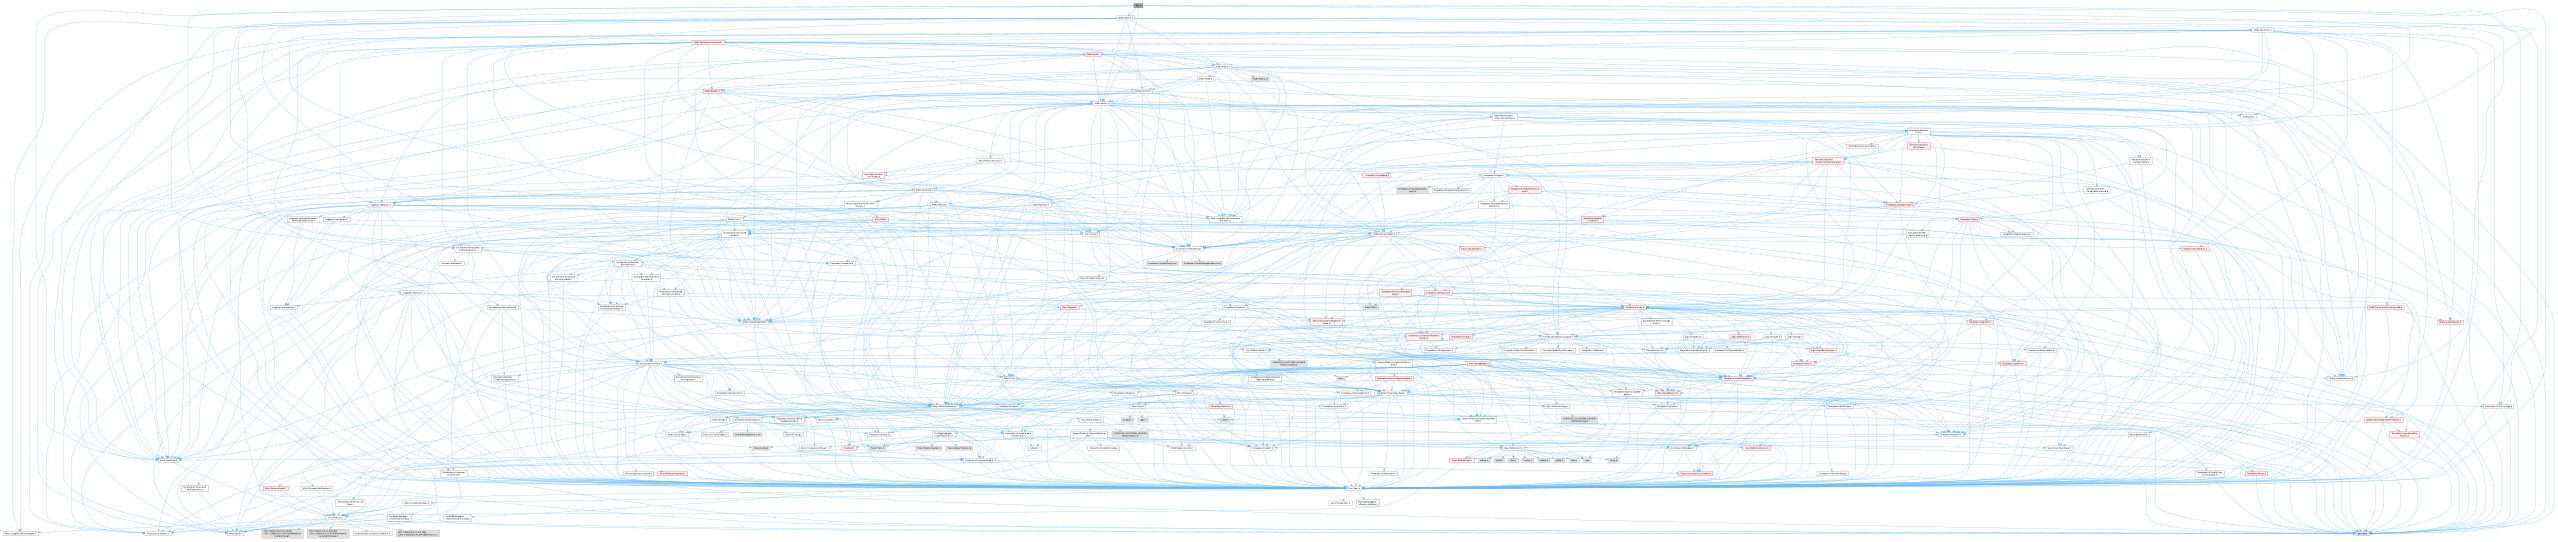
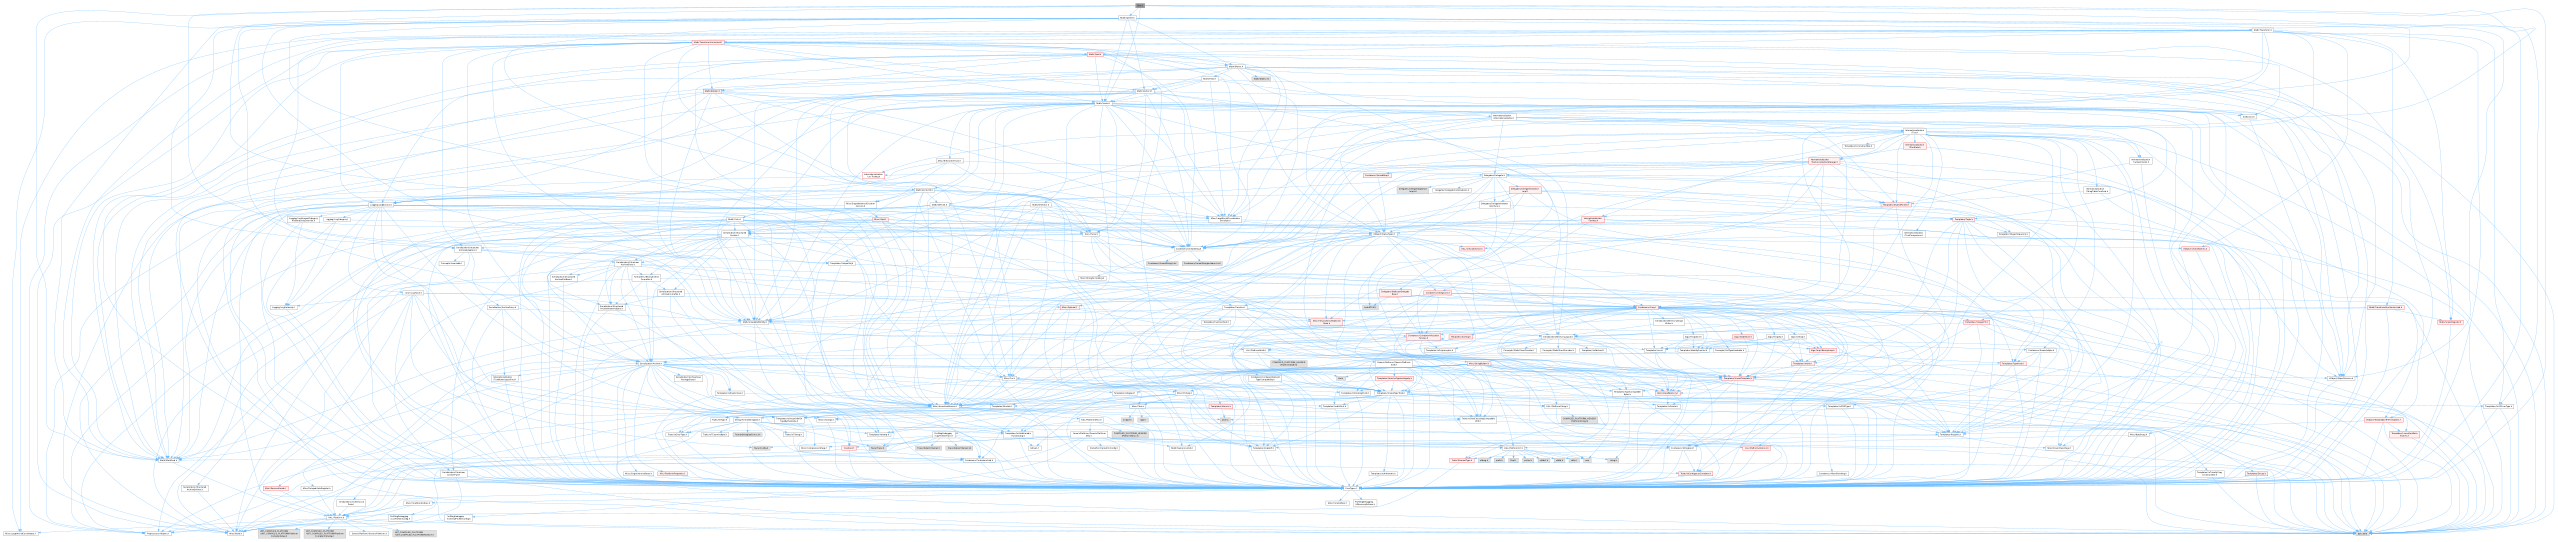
(412, 293) -> (413, 293)
